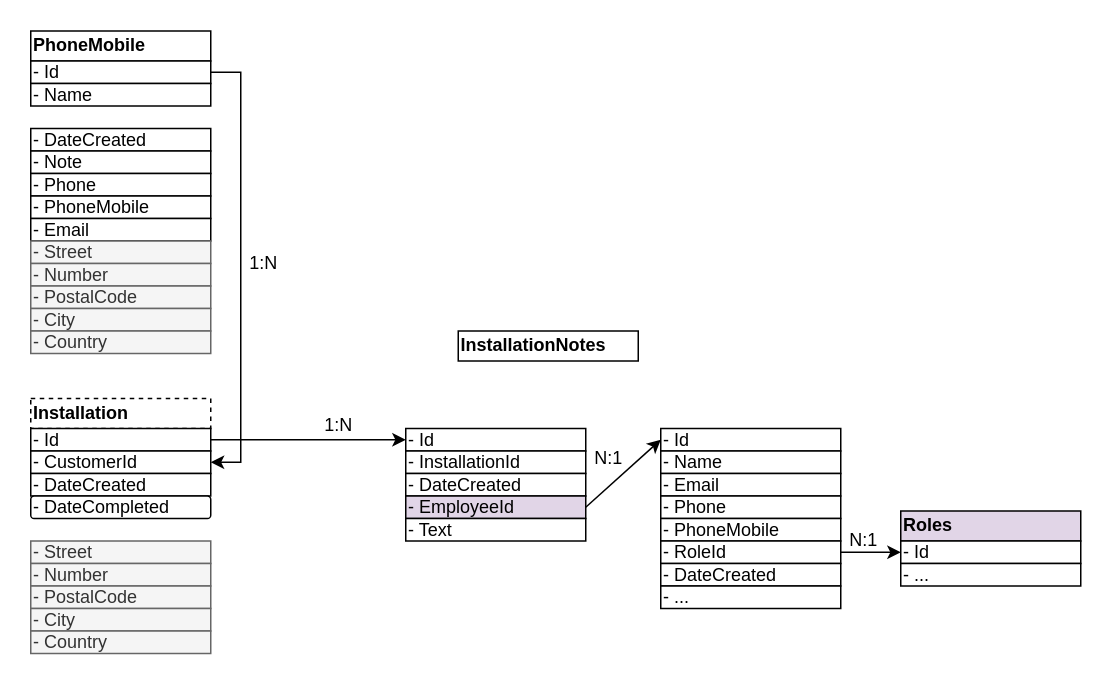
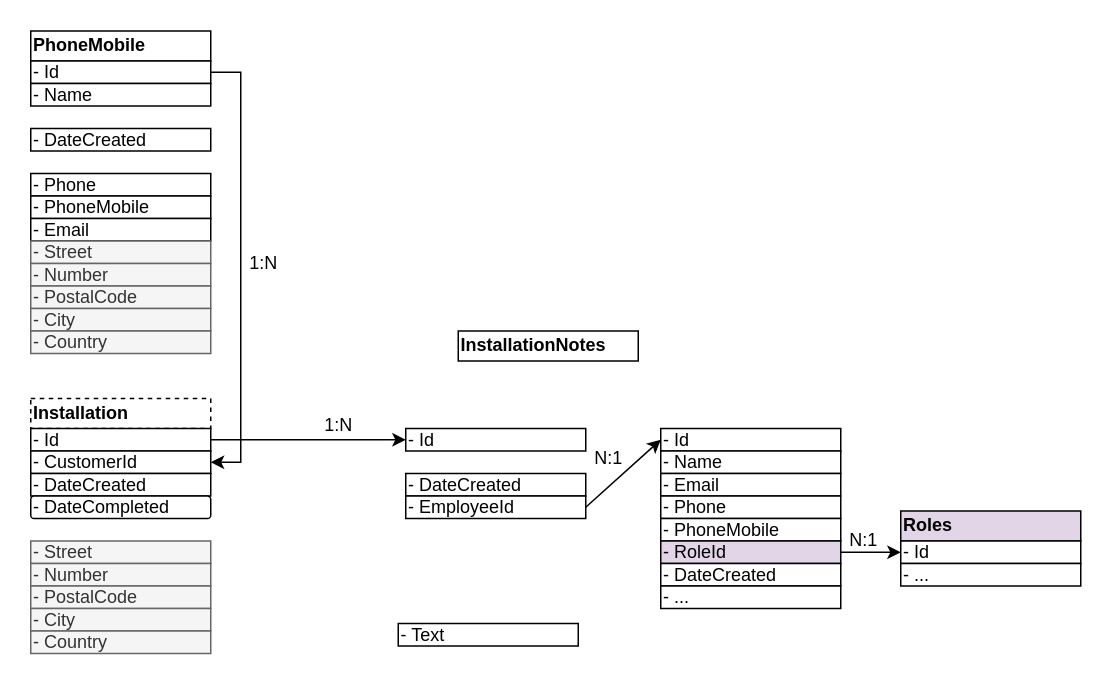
(121, 162) -> none
(496, 462) -> none
(496, 507) -> (496, 507)
(496, 530) -> (488, 635)
(751, 552) -> (751, 552)
